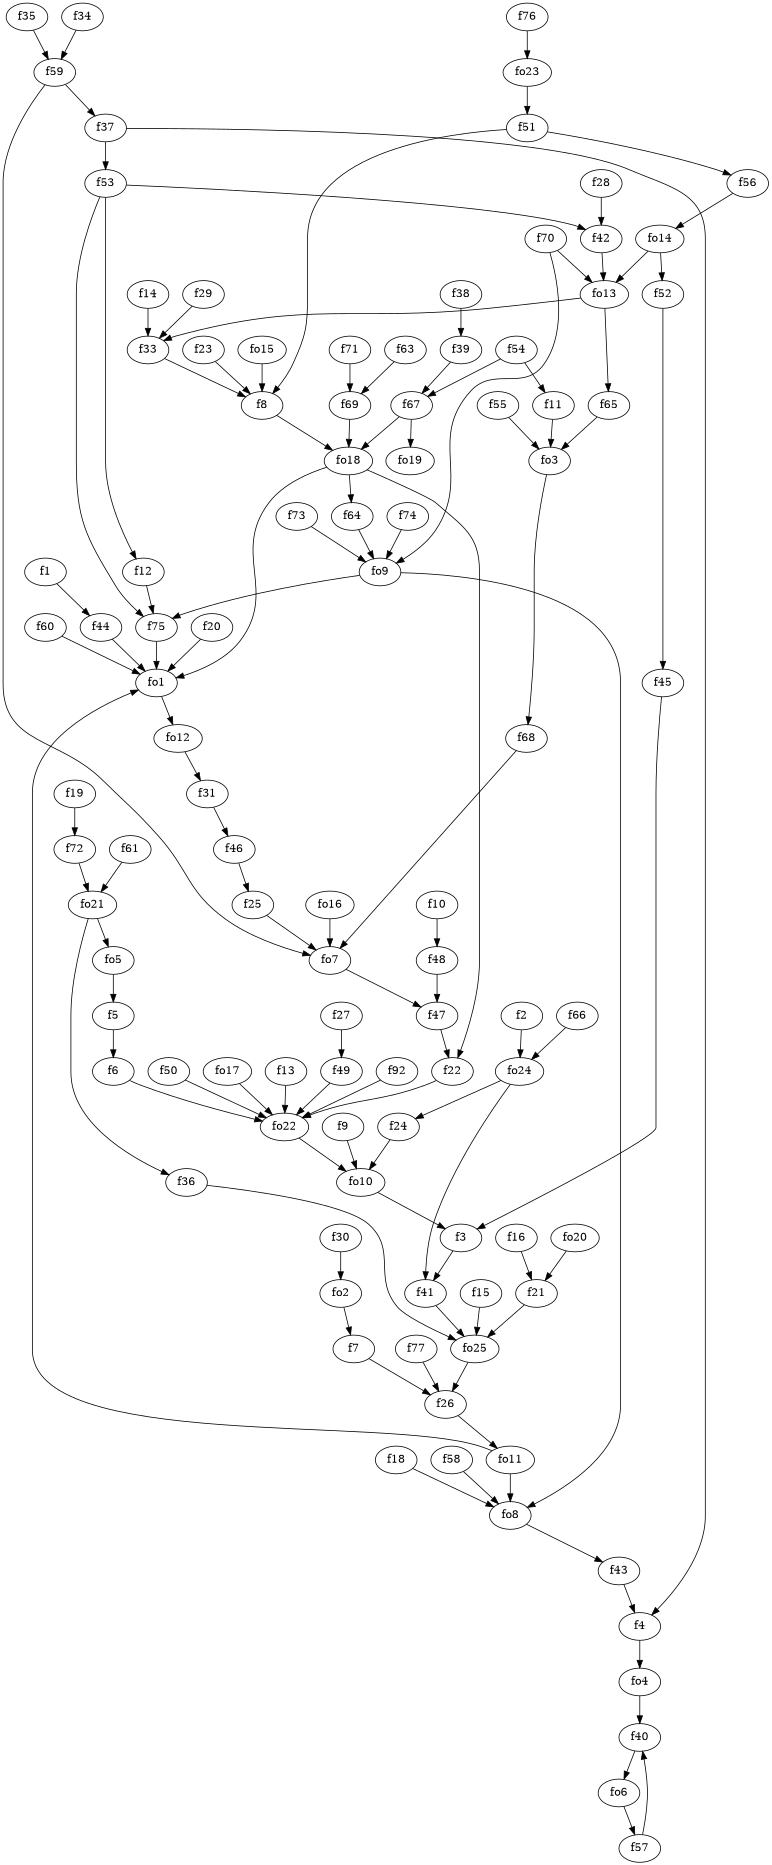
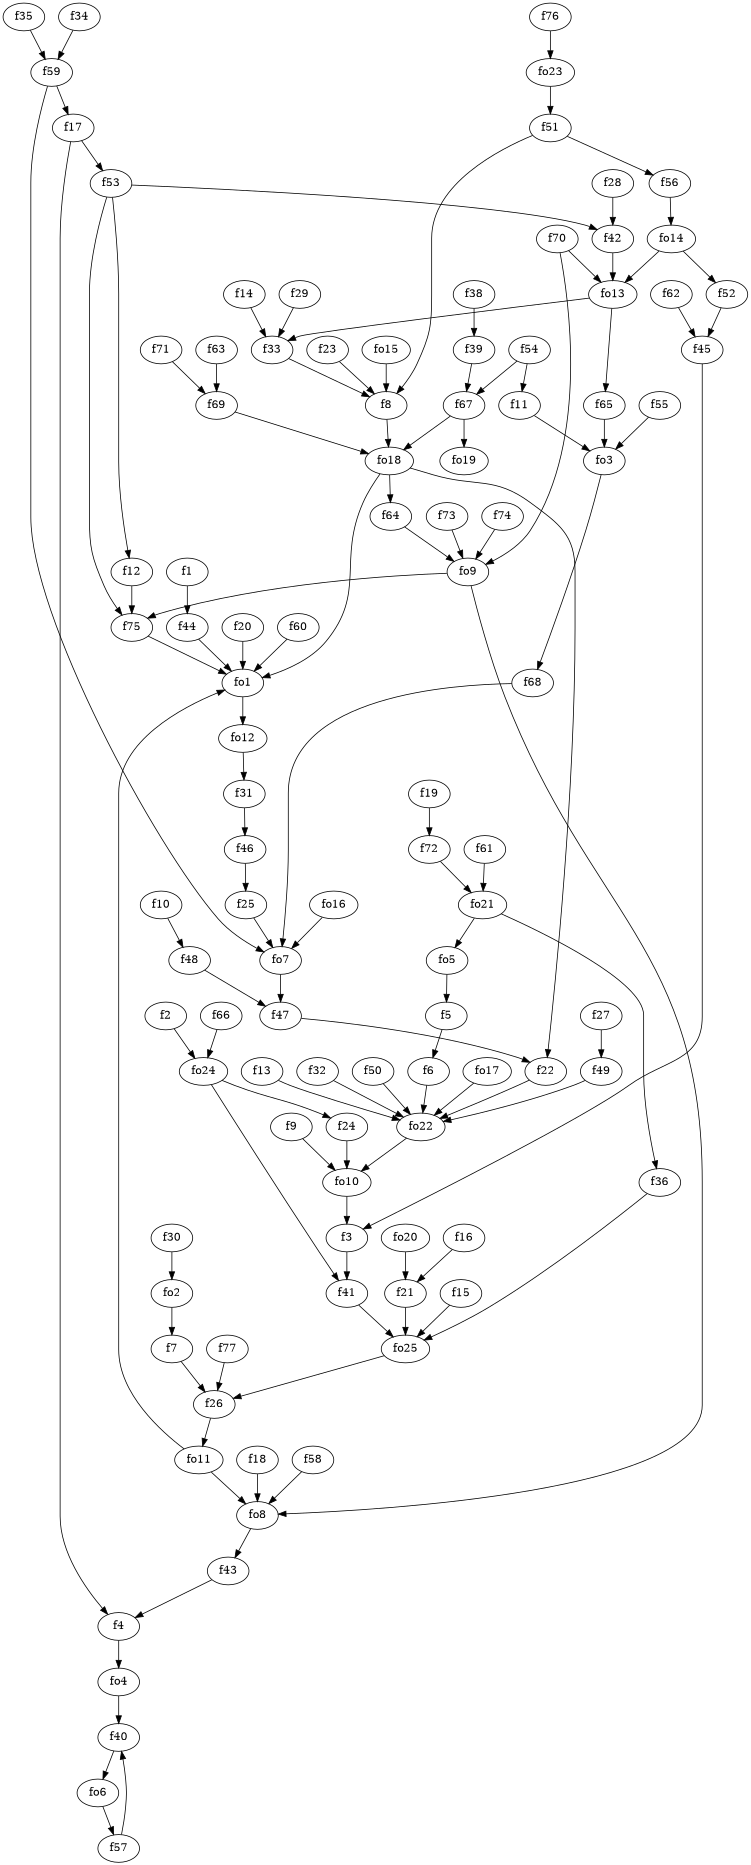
(106, 128) -> (73, 128)
none -> (671, 294)
(397, 1071) -> (318, 1071)
